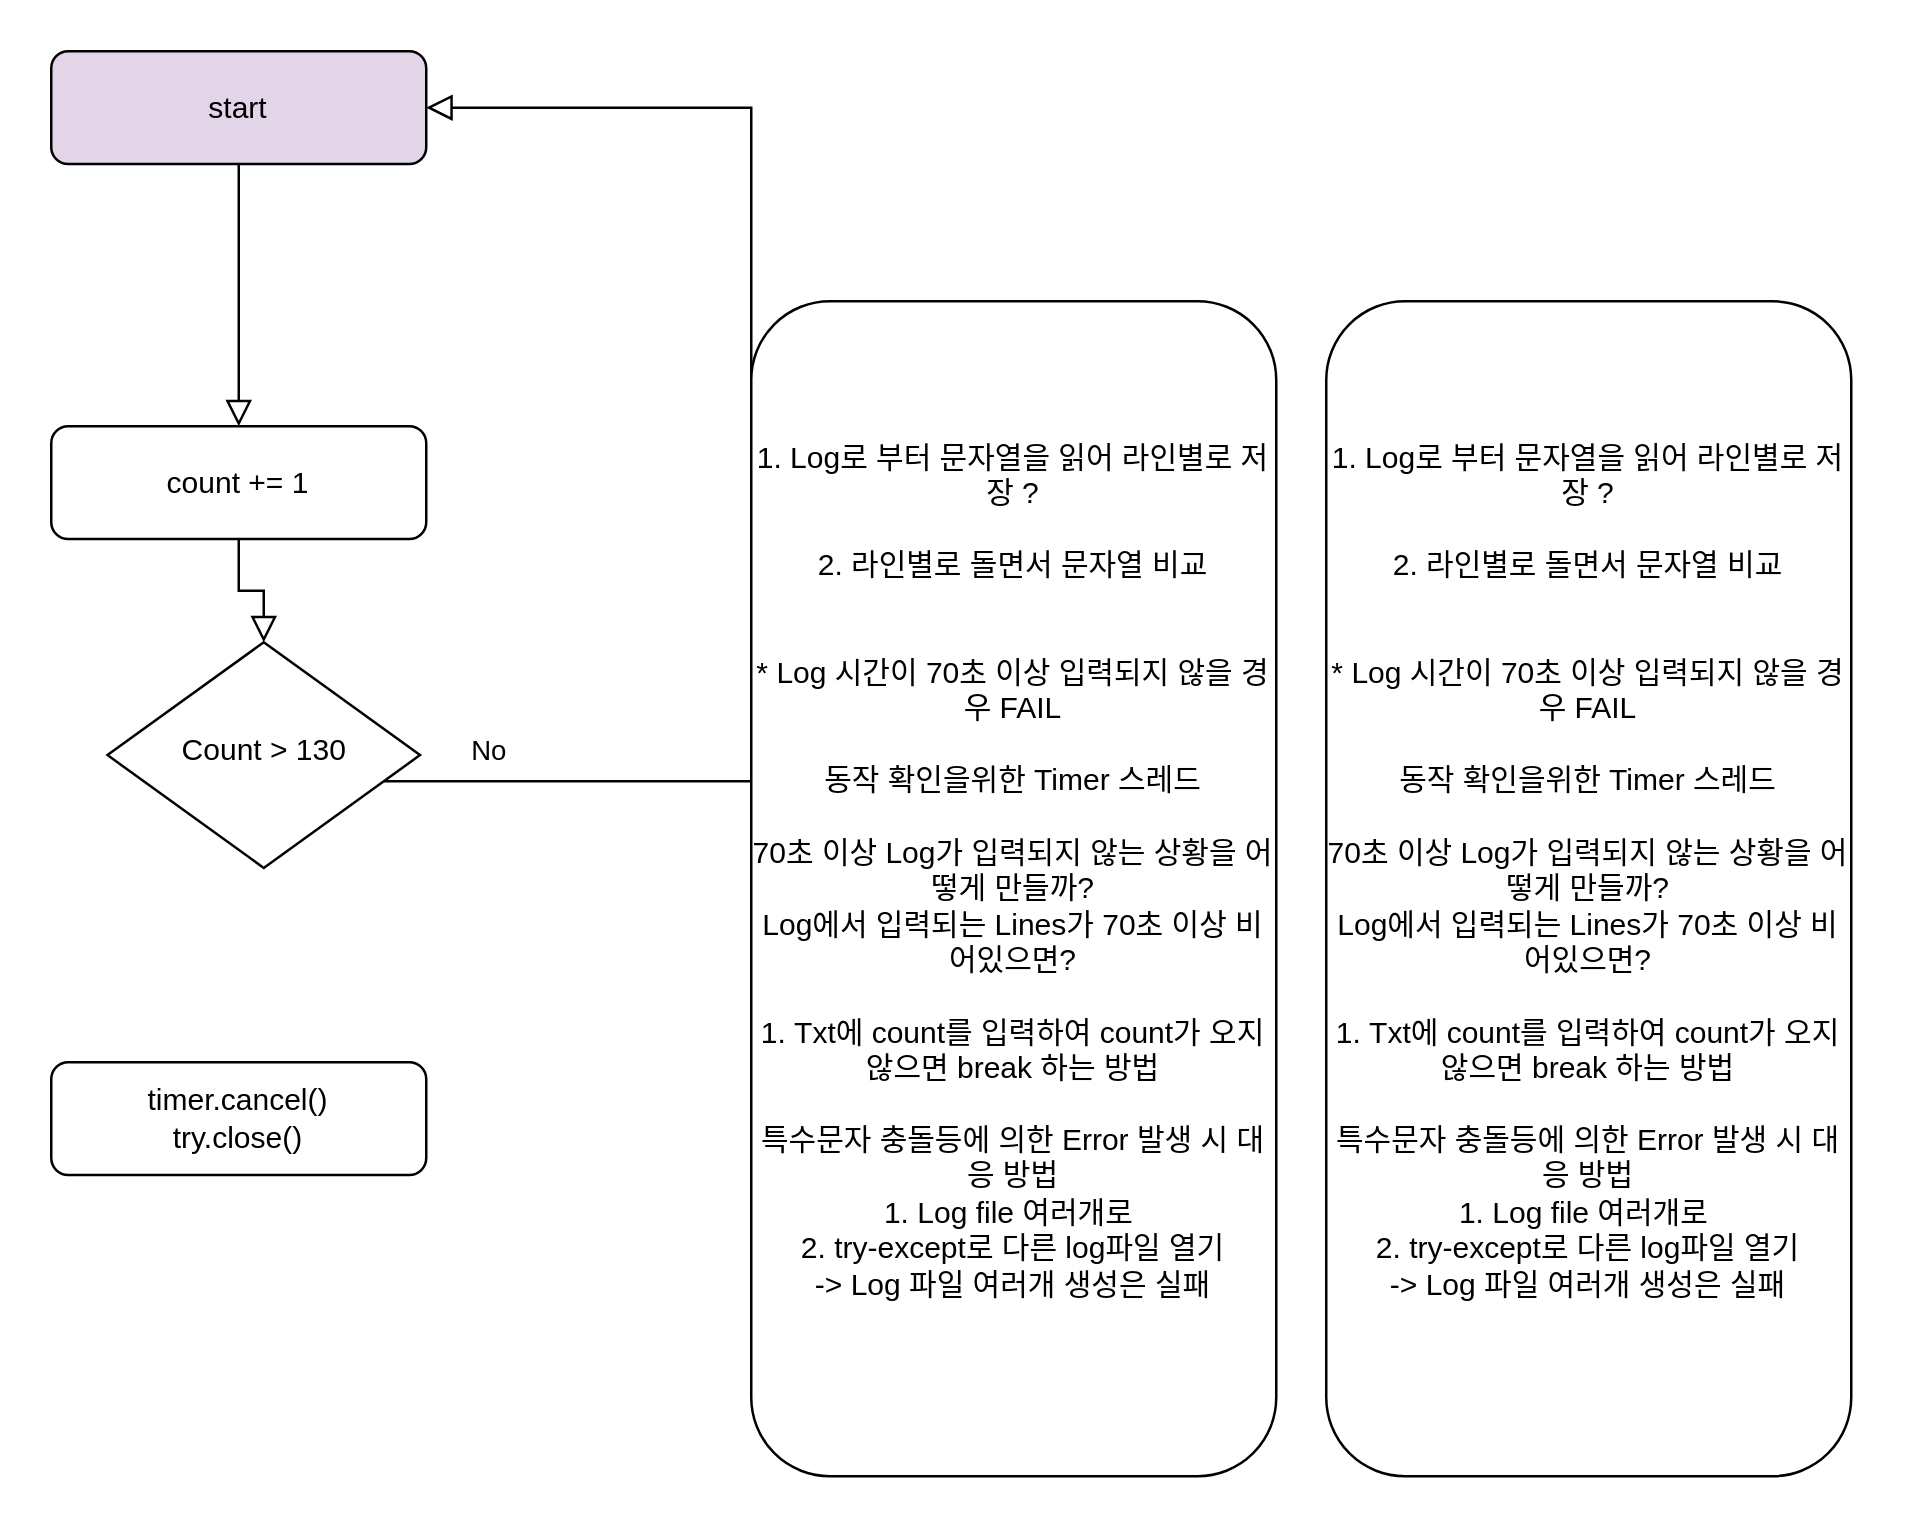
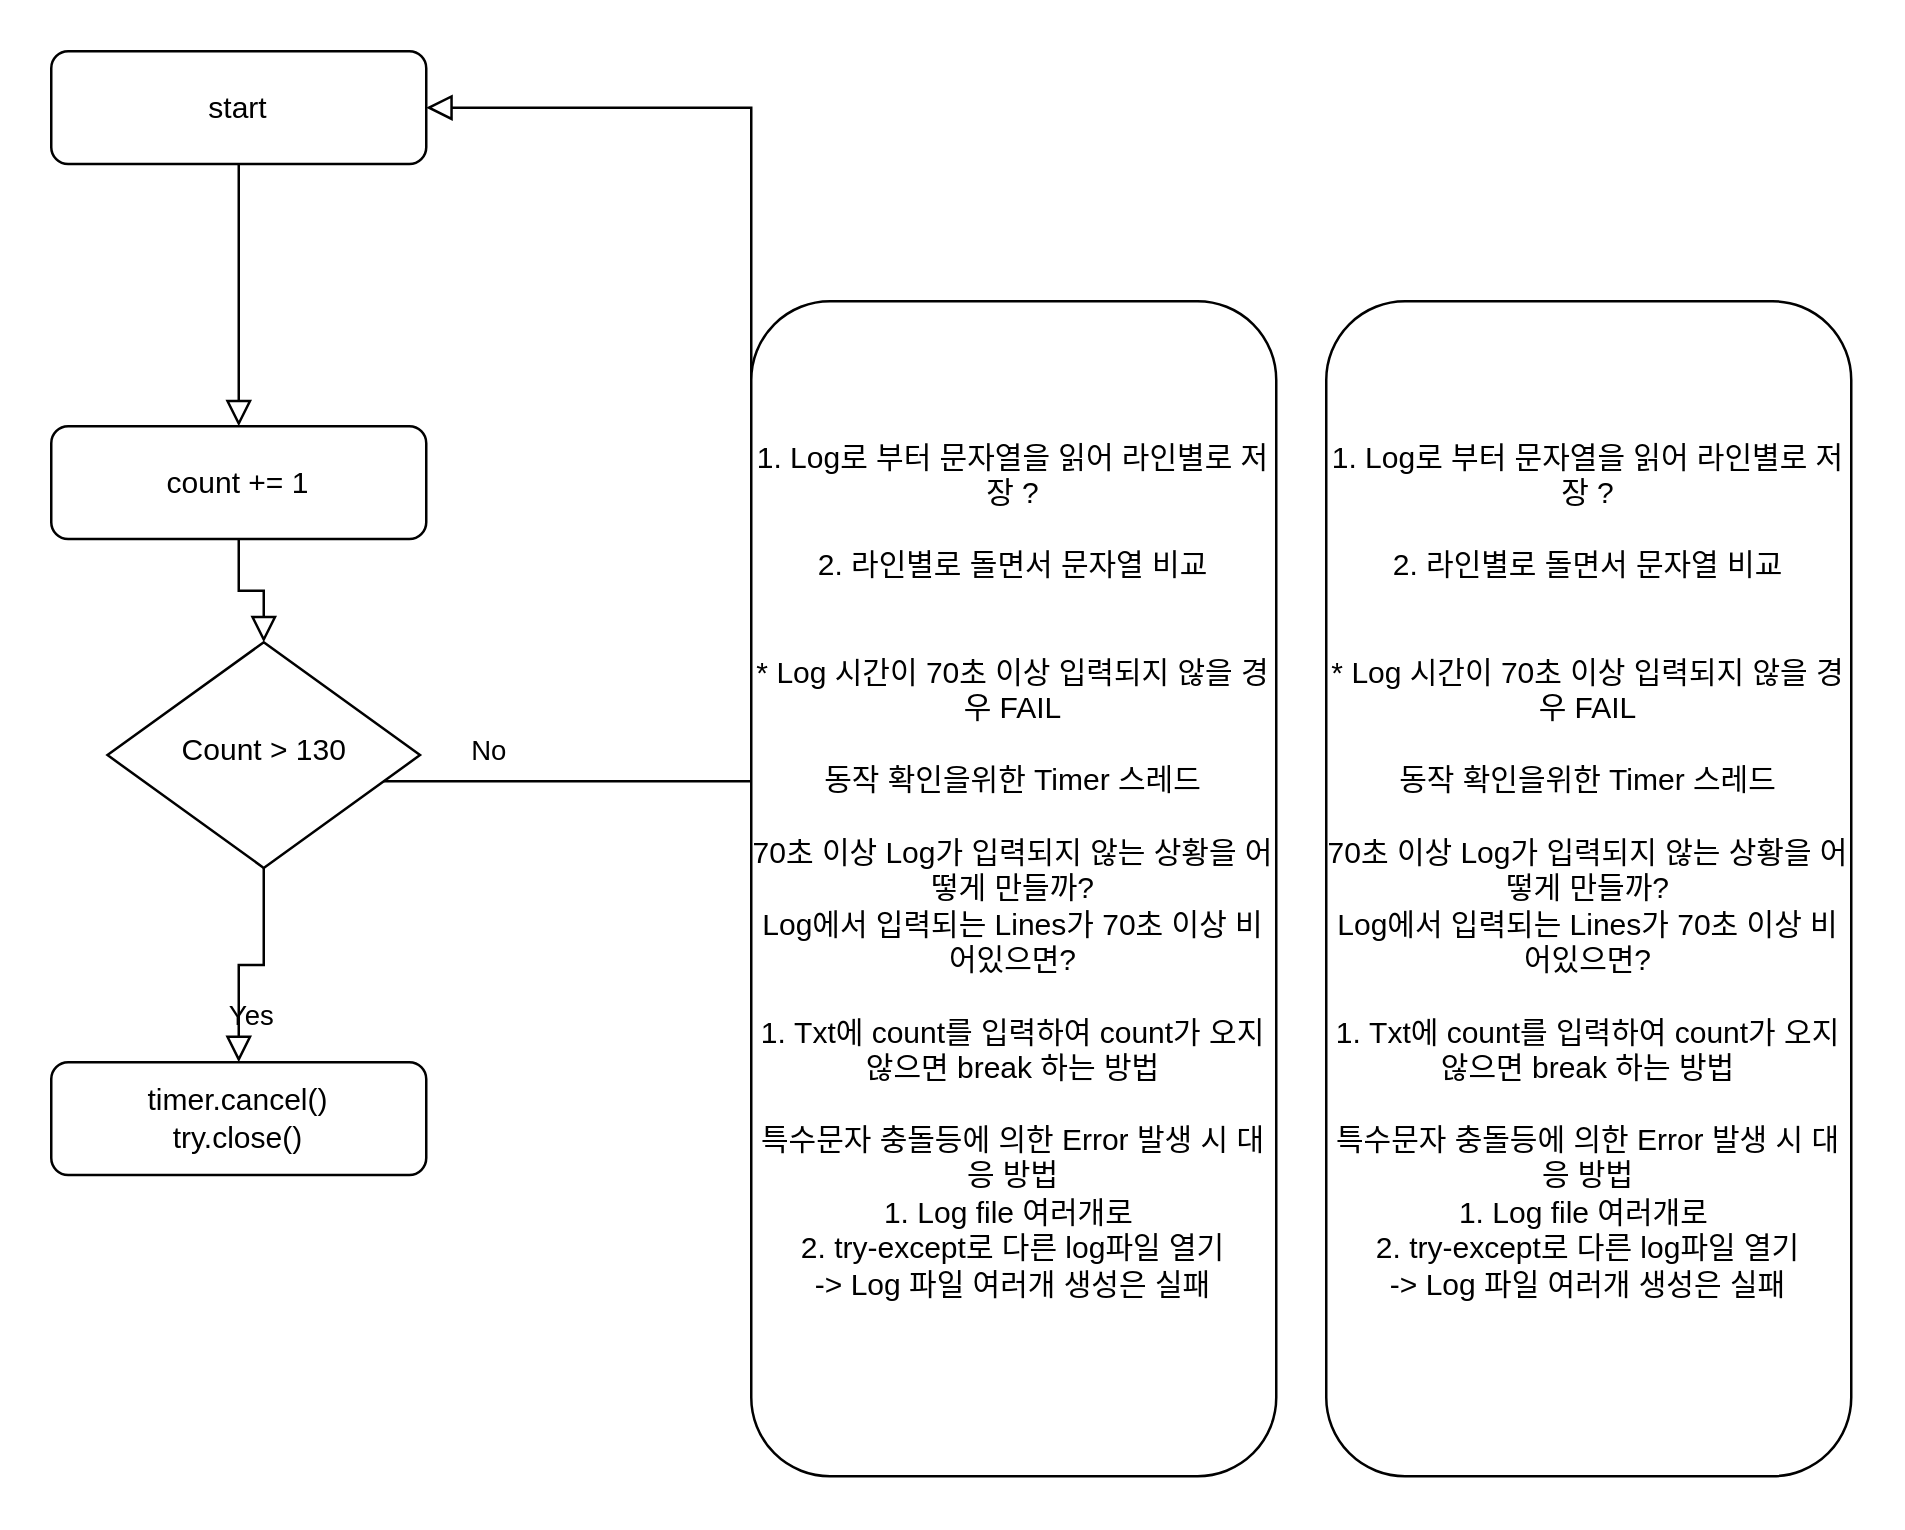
(239, 108) -> (239, 108)
none -> (264, 964)
